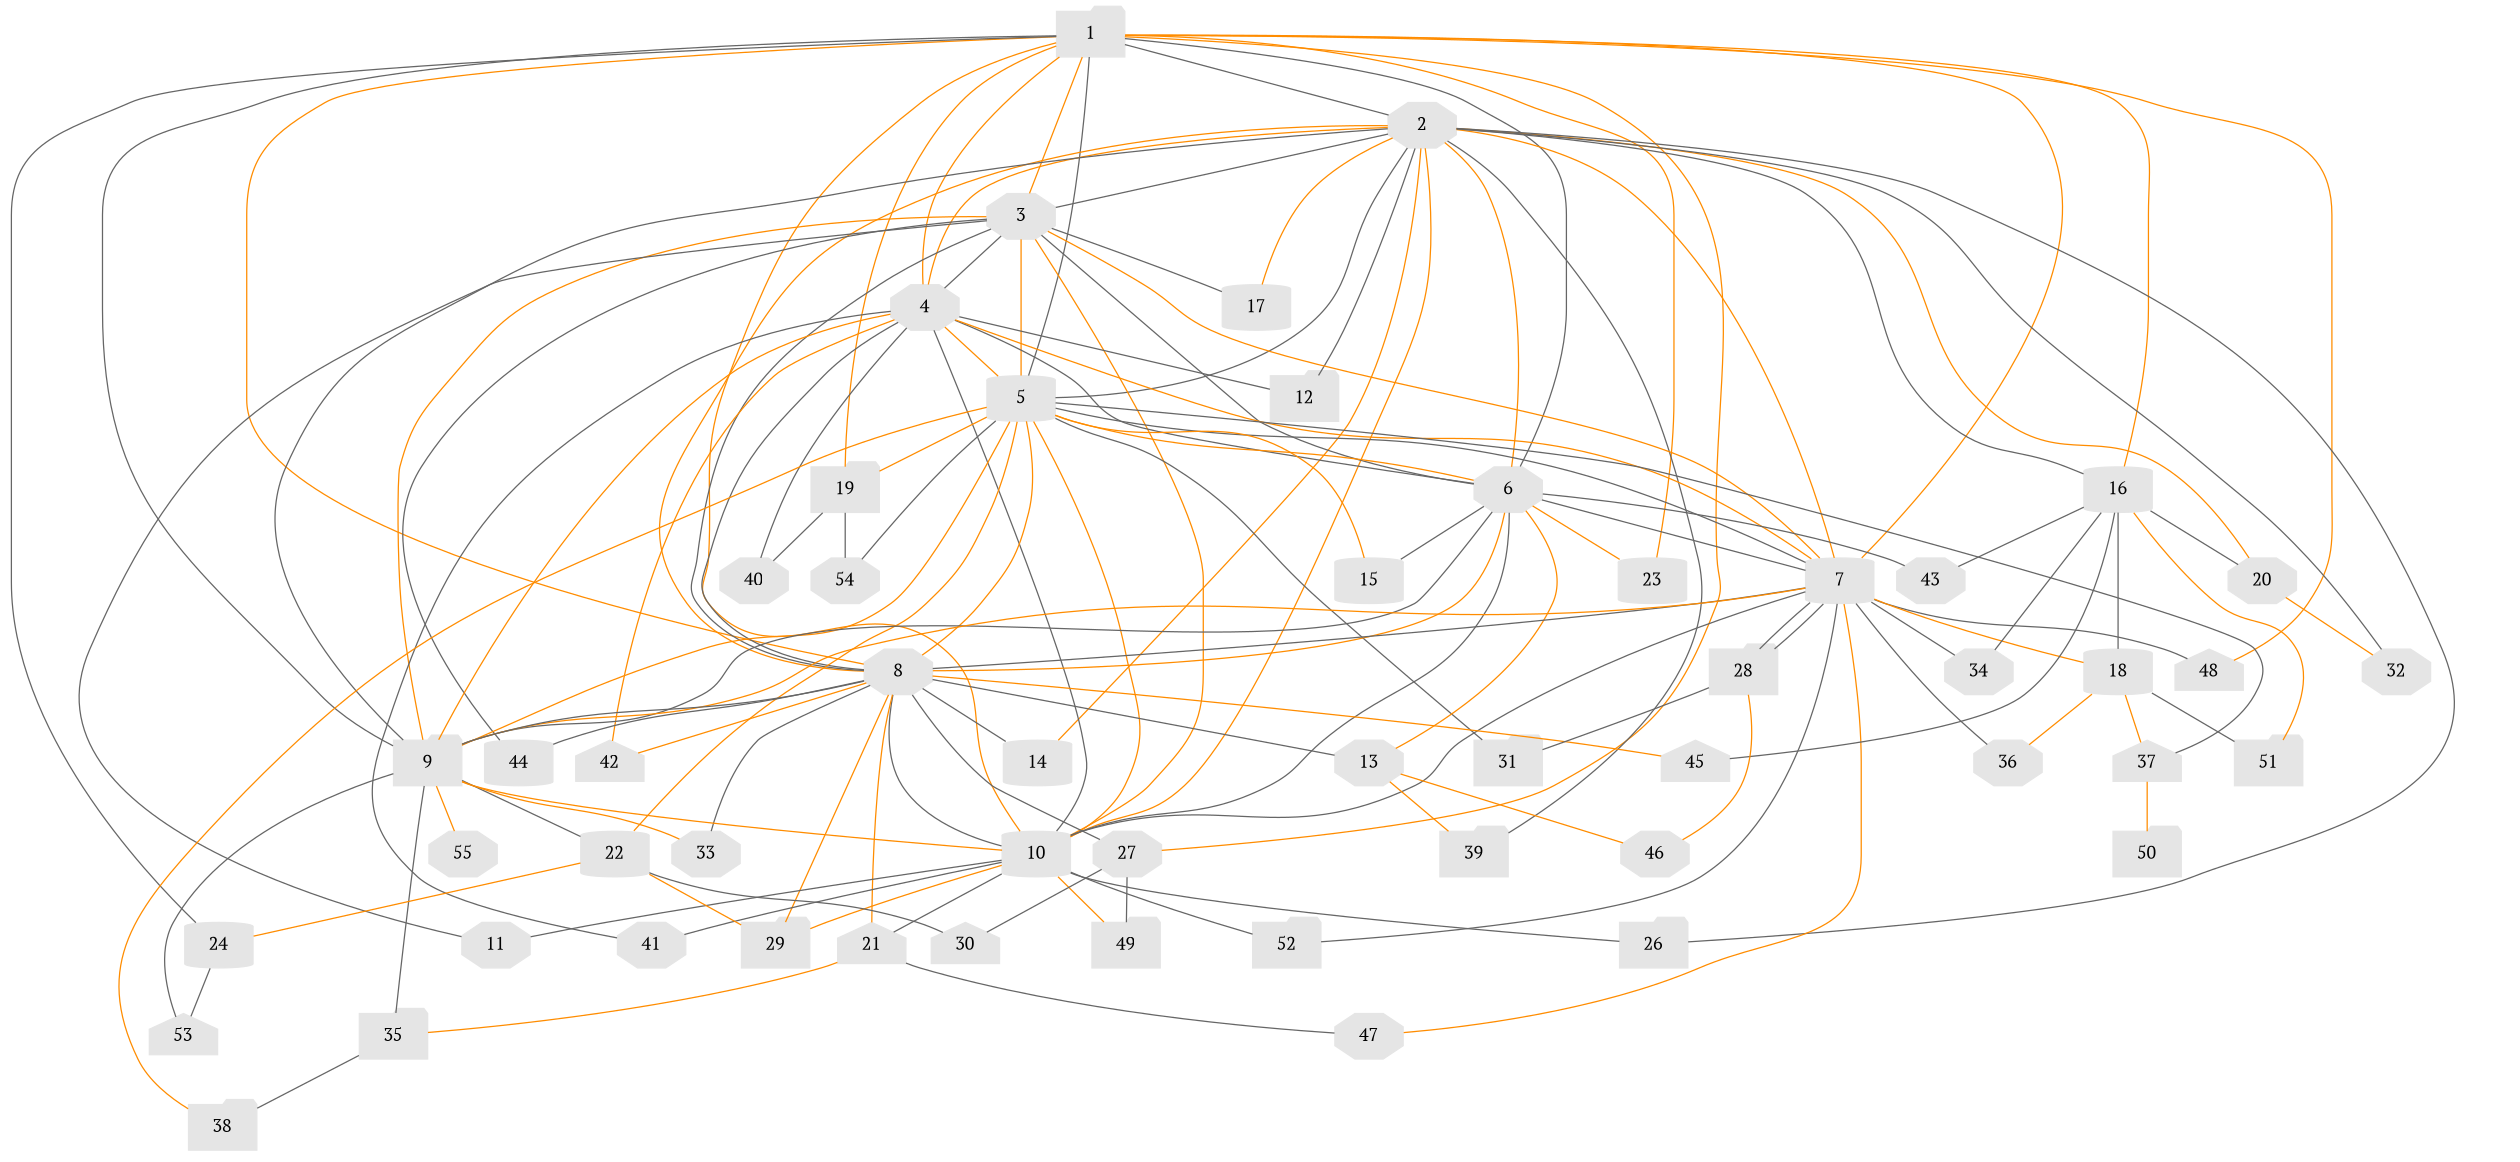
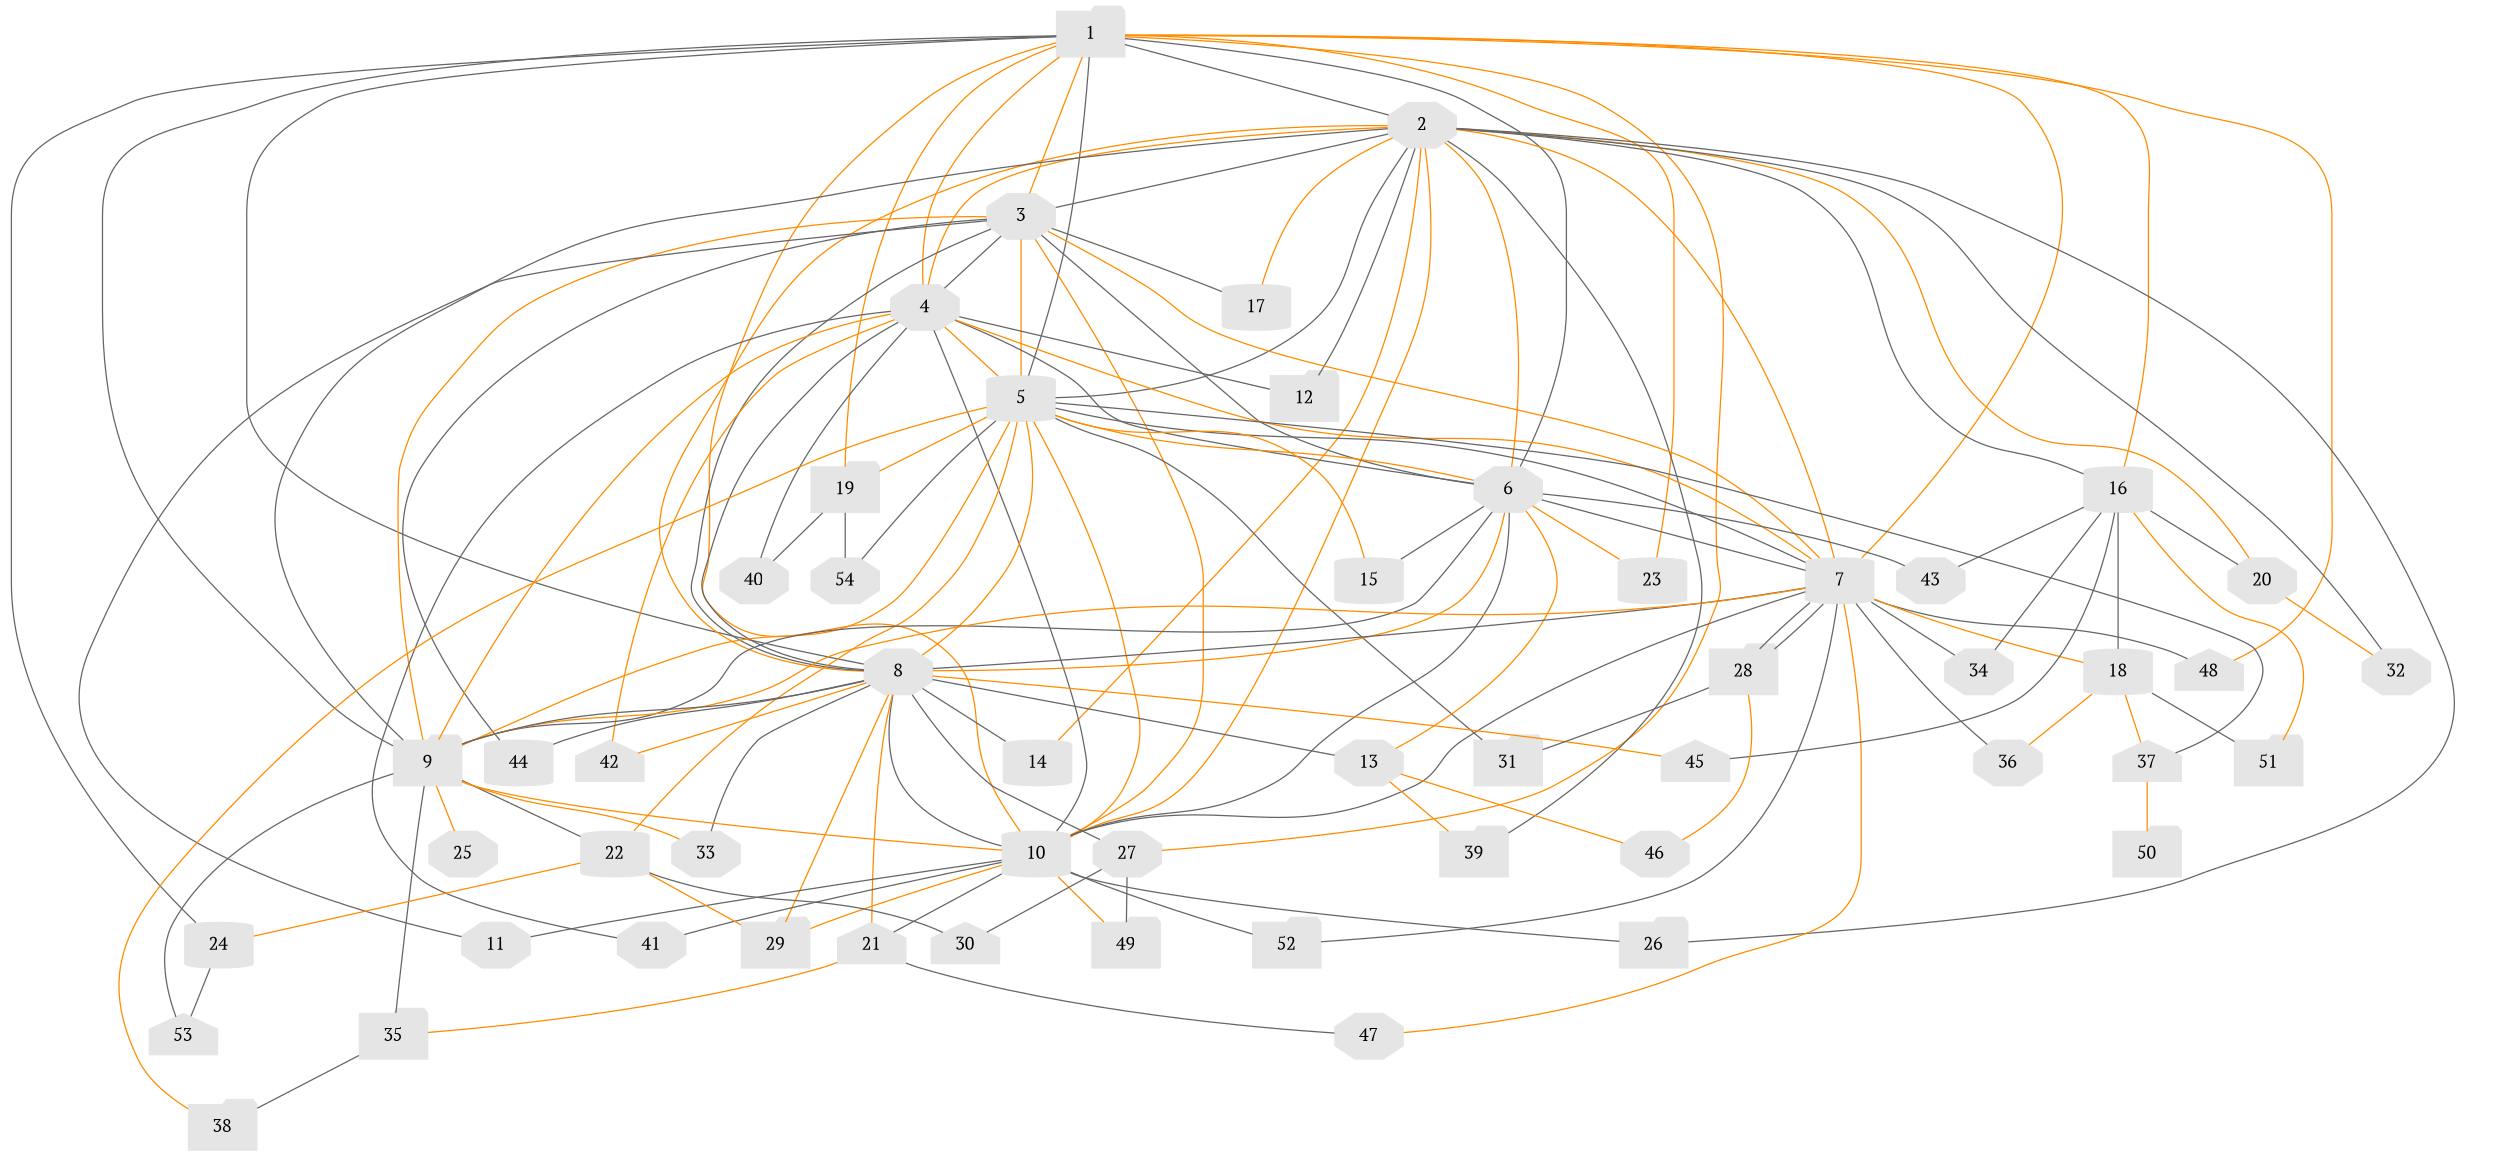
(247, 213) -> (247, 213)
(463, 854) -> (463, 854)
